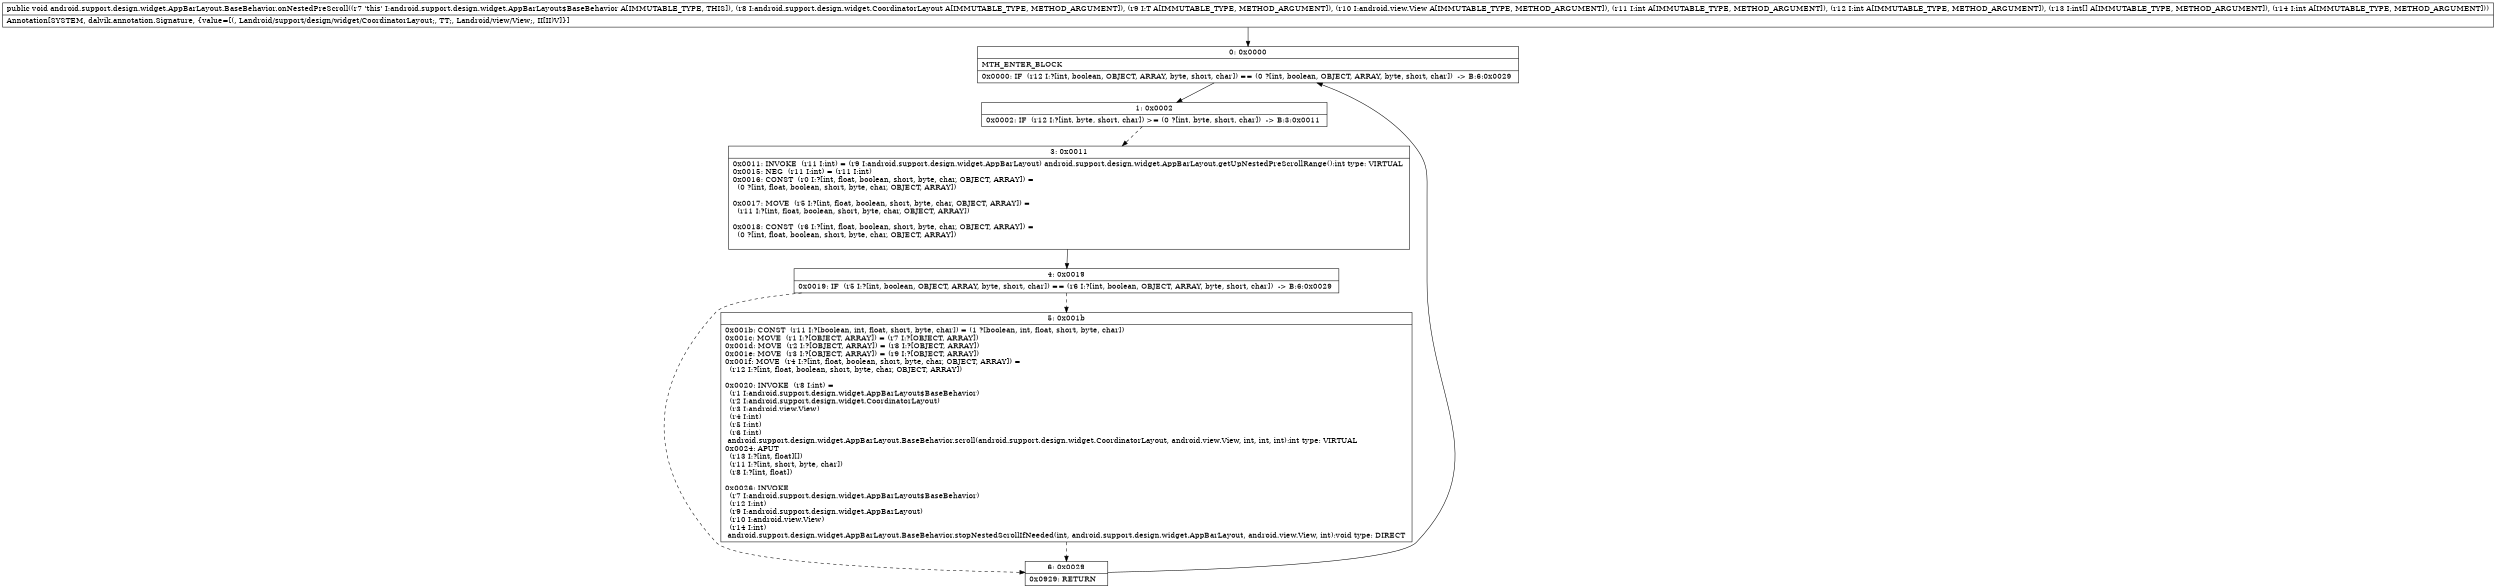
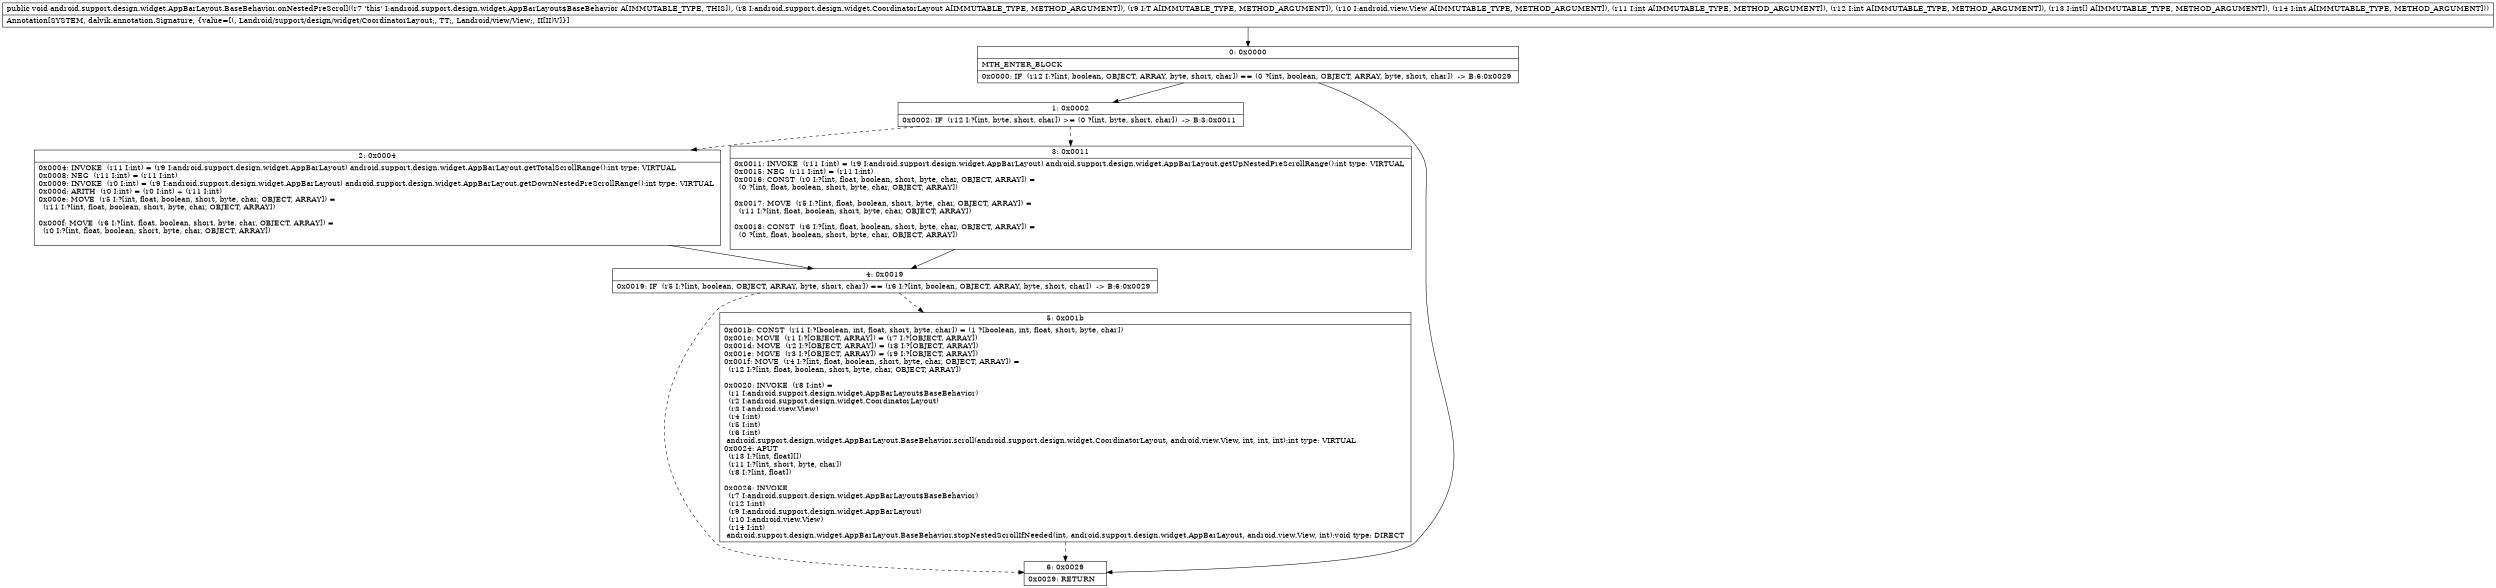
none -> (377, 198)
(1454, 446) -> (1453, 441)
(1066, 579) -> (1065, 579)
